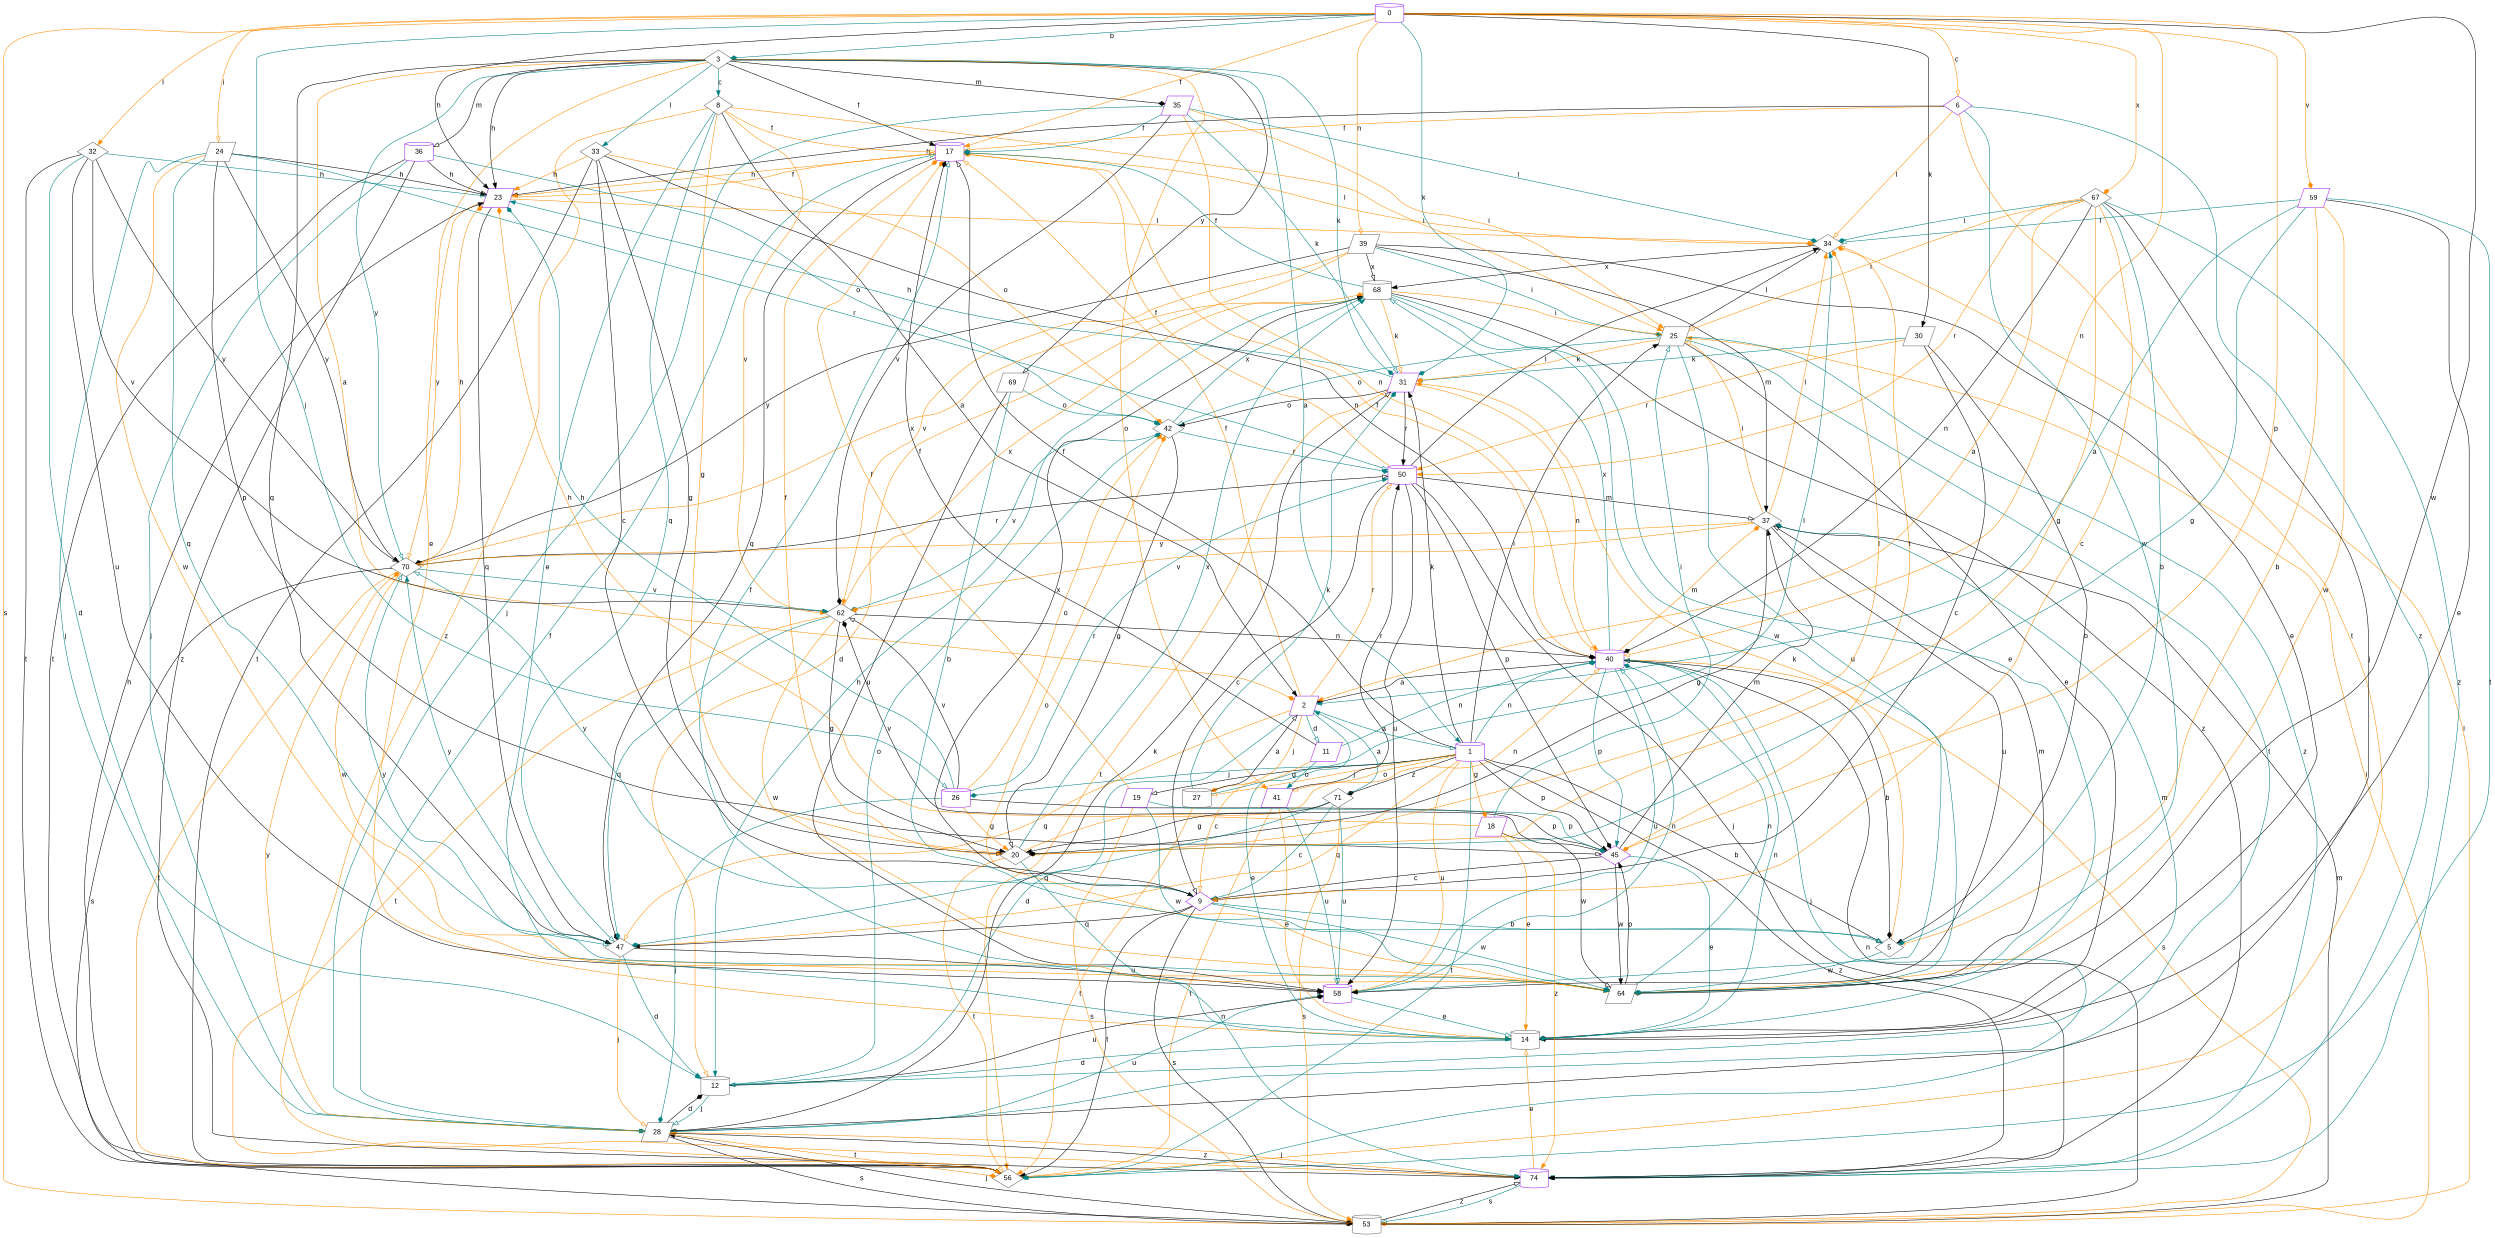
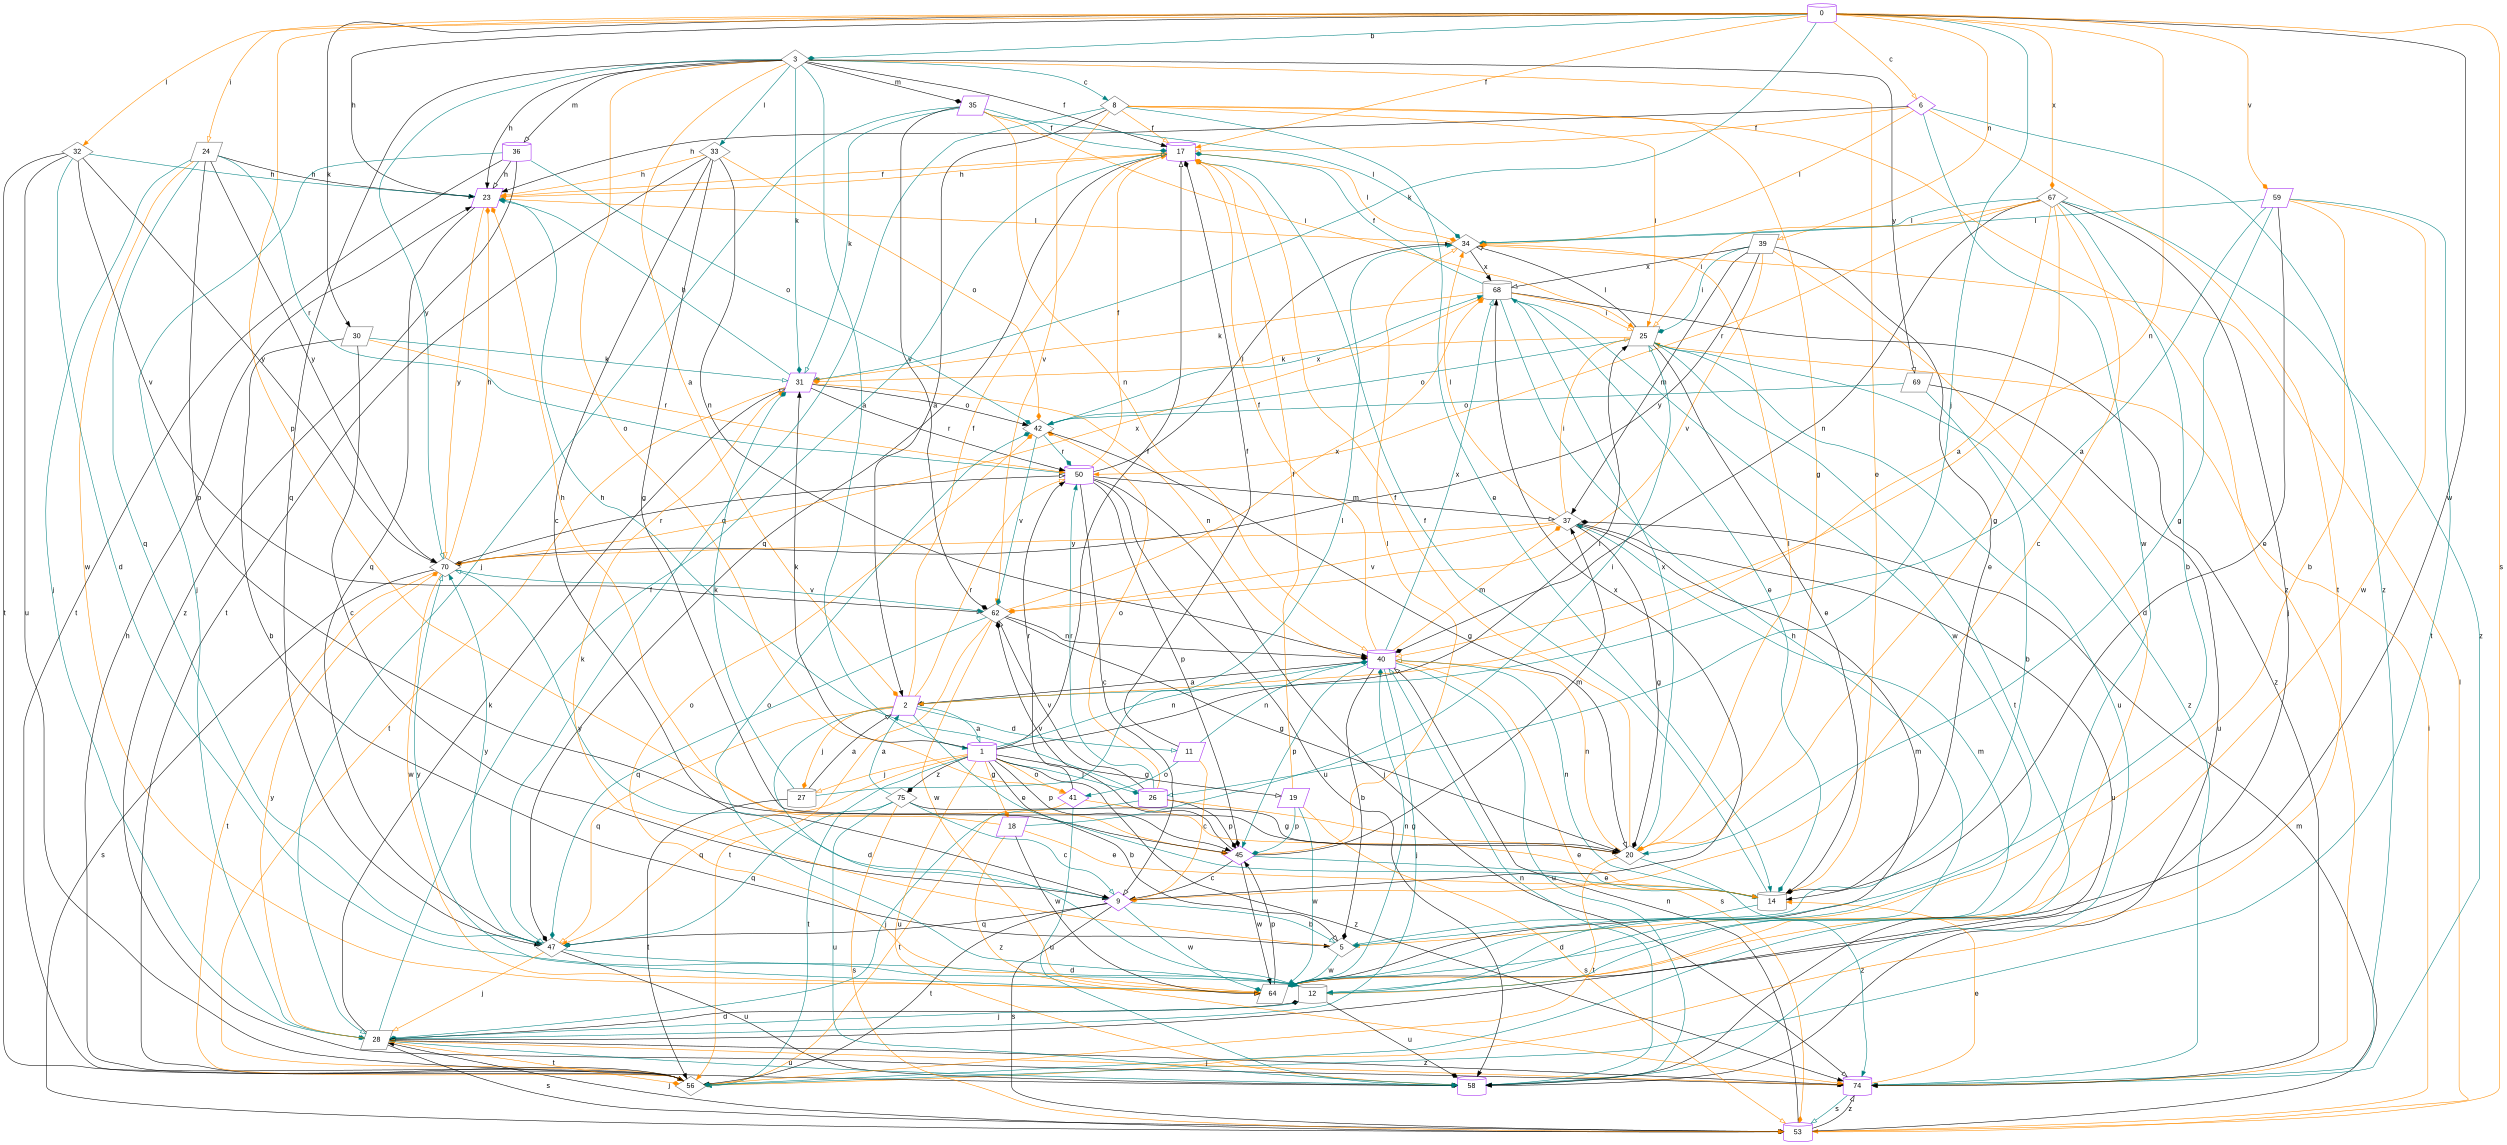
(1277, 798) -> (1073, 798)
(1338, 798) -> (901, 798)
(1077, 990) -> (647, 882)
(1429, 1016) -> none
(1223, 1017) -> (1863, 971)
(1530, 1112) -> (1975, 953)
(352, 1177) -> (565, 1121)
(1367, 1225) -> (1798, 1132)
